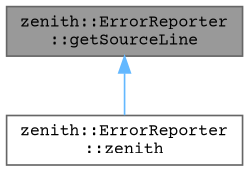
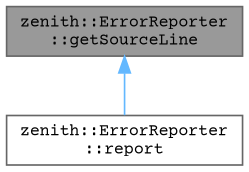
(125, 140) -> (125, 140)
